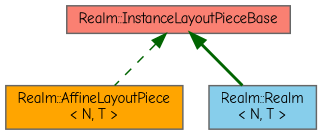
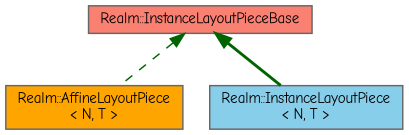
(263, 107) -> (306, 107)
